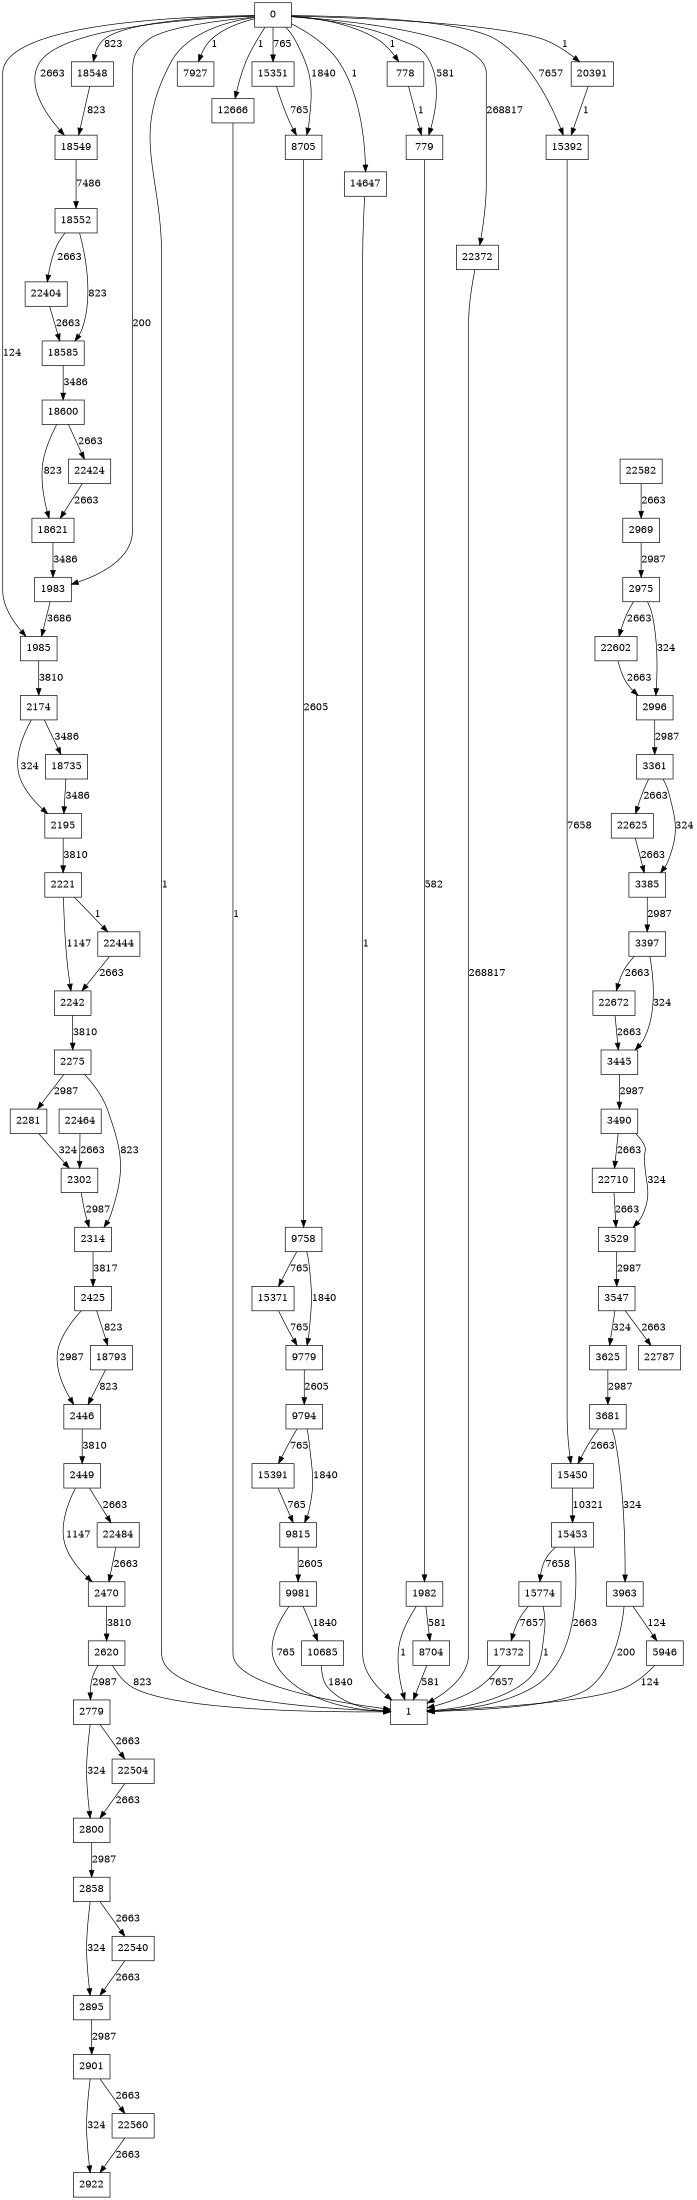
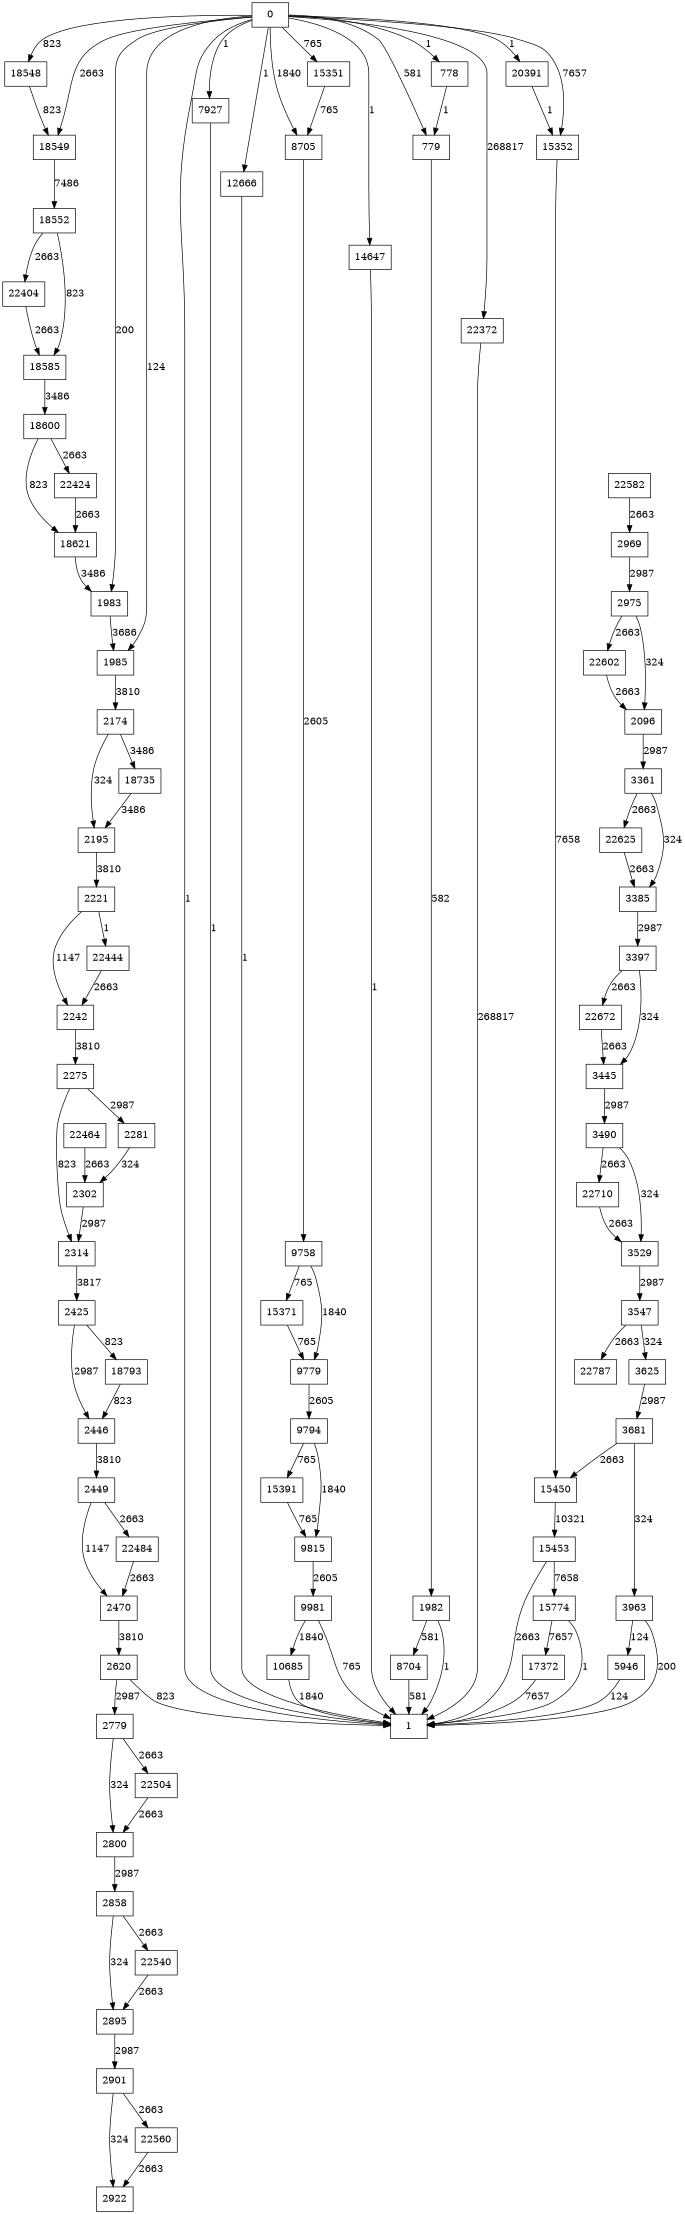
(567, 147) -> (558, 147)
(655, 708) -> (643, 722)
none -> (211, 990)
